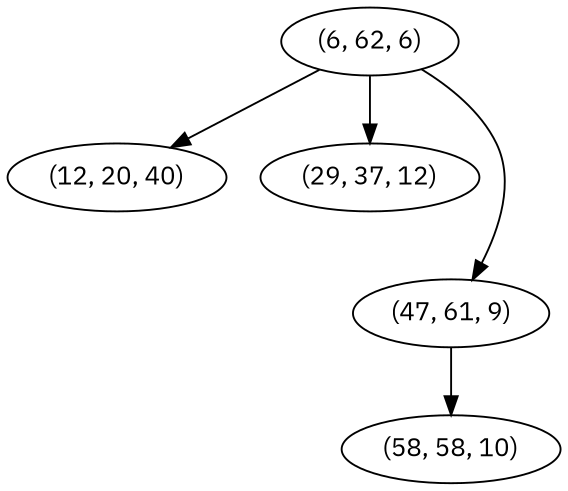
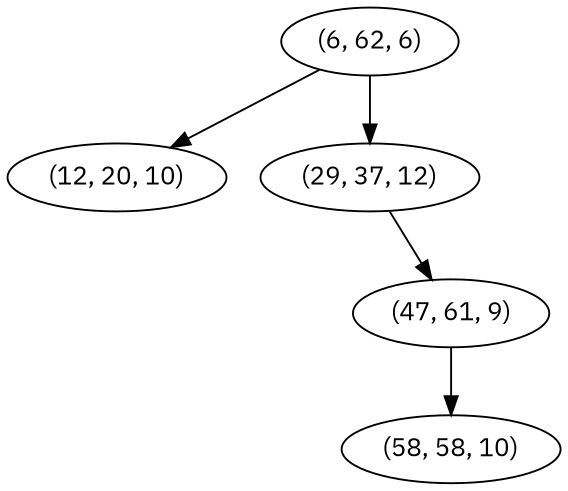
(500, 152) -> (406, 237)
(117, 177) -> (117, 177)
